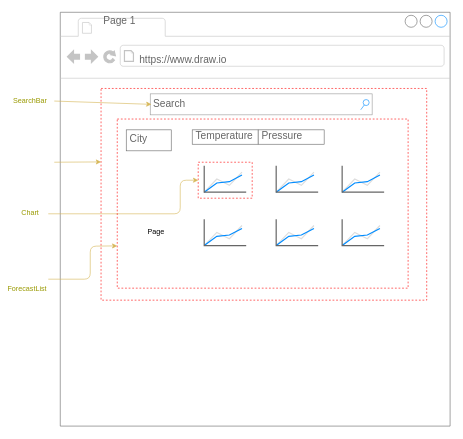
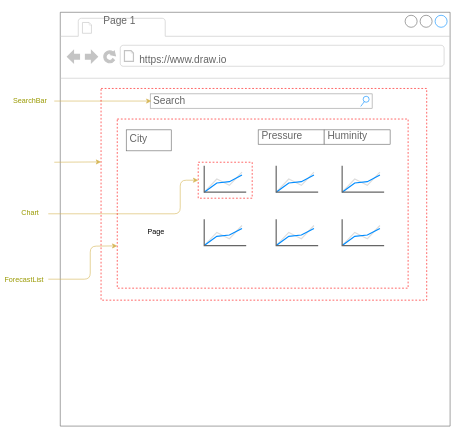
(261, 104) -> (261, 101)
(225, 137) -> none
none -> (357, 137)
(27, 289) -> (24, 280)
